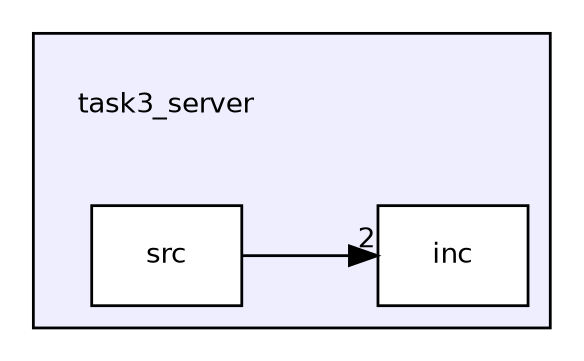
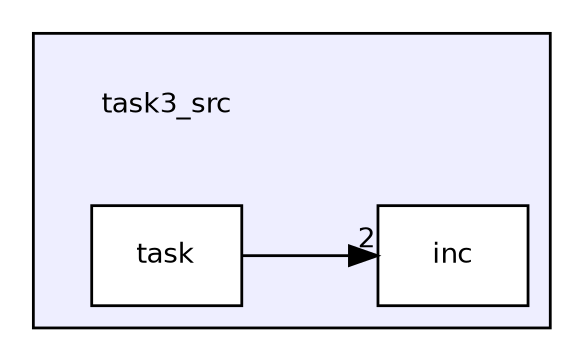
(167, 106) -> (167, 106)
(167, 256) -> (167, 256)
